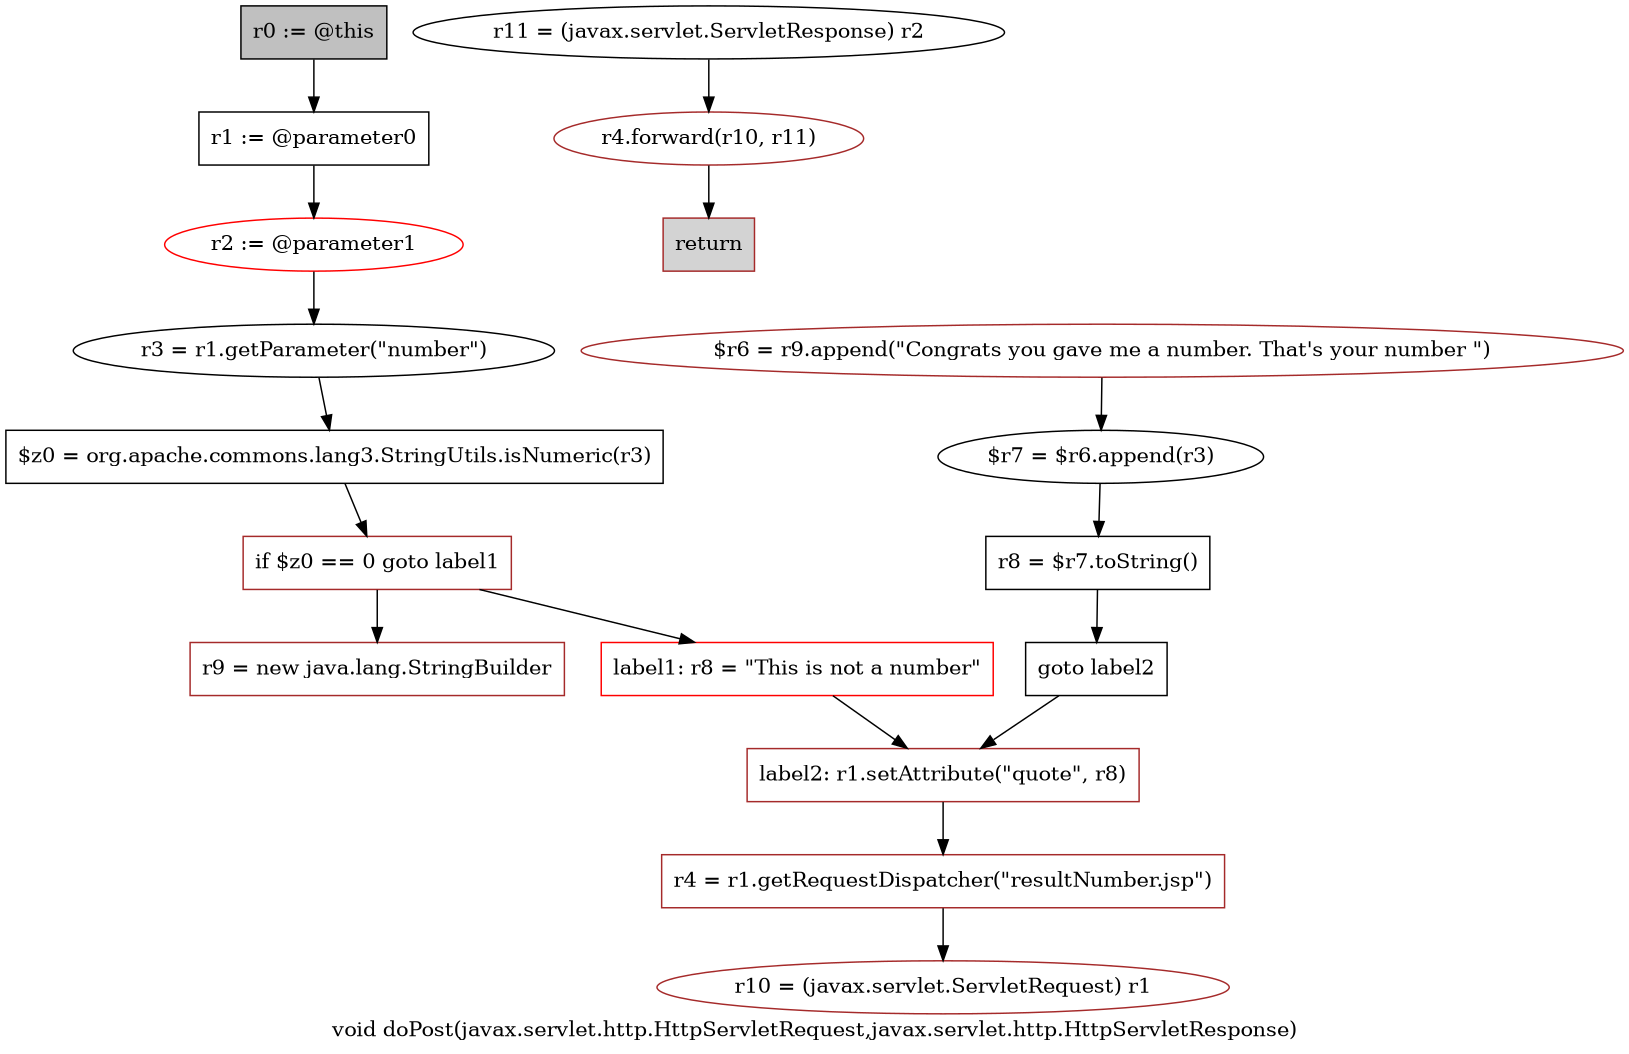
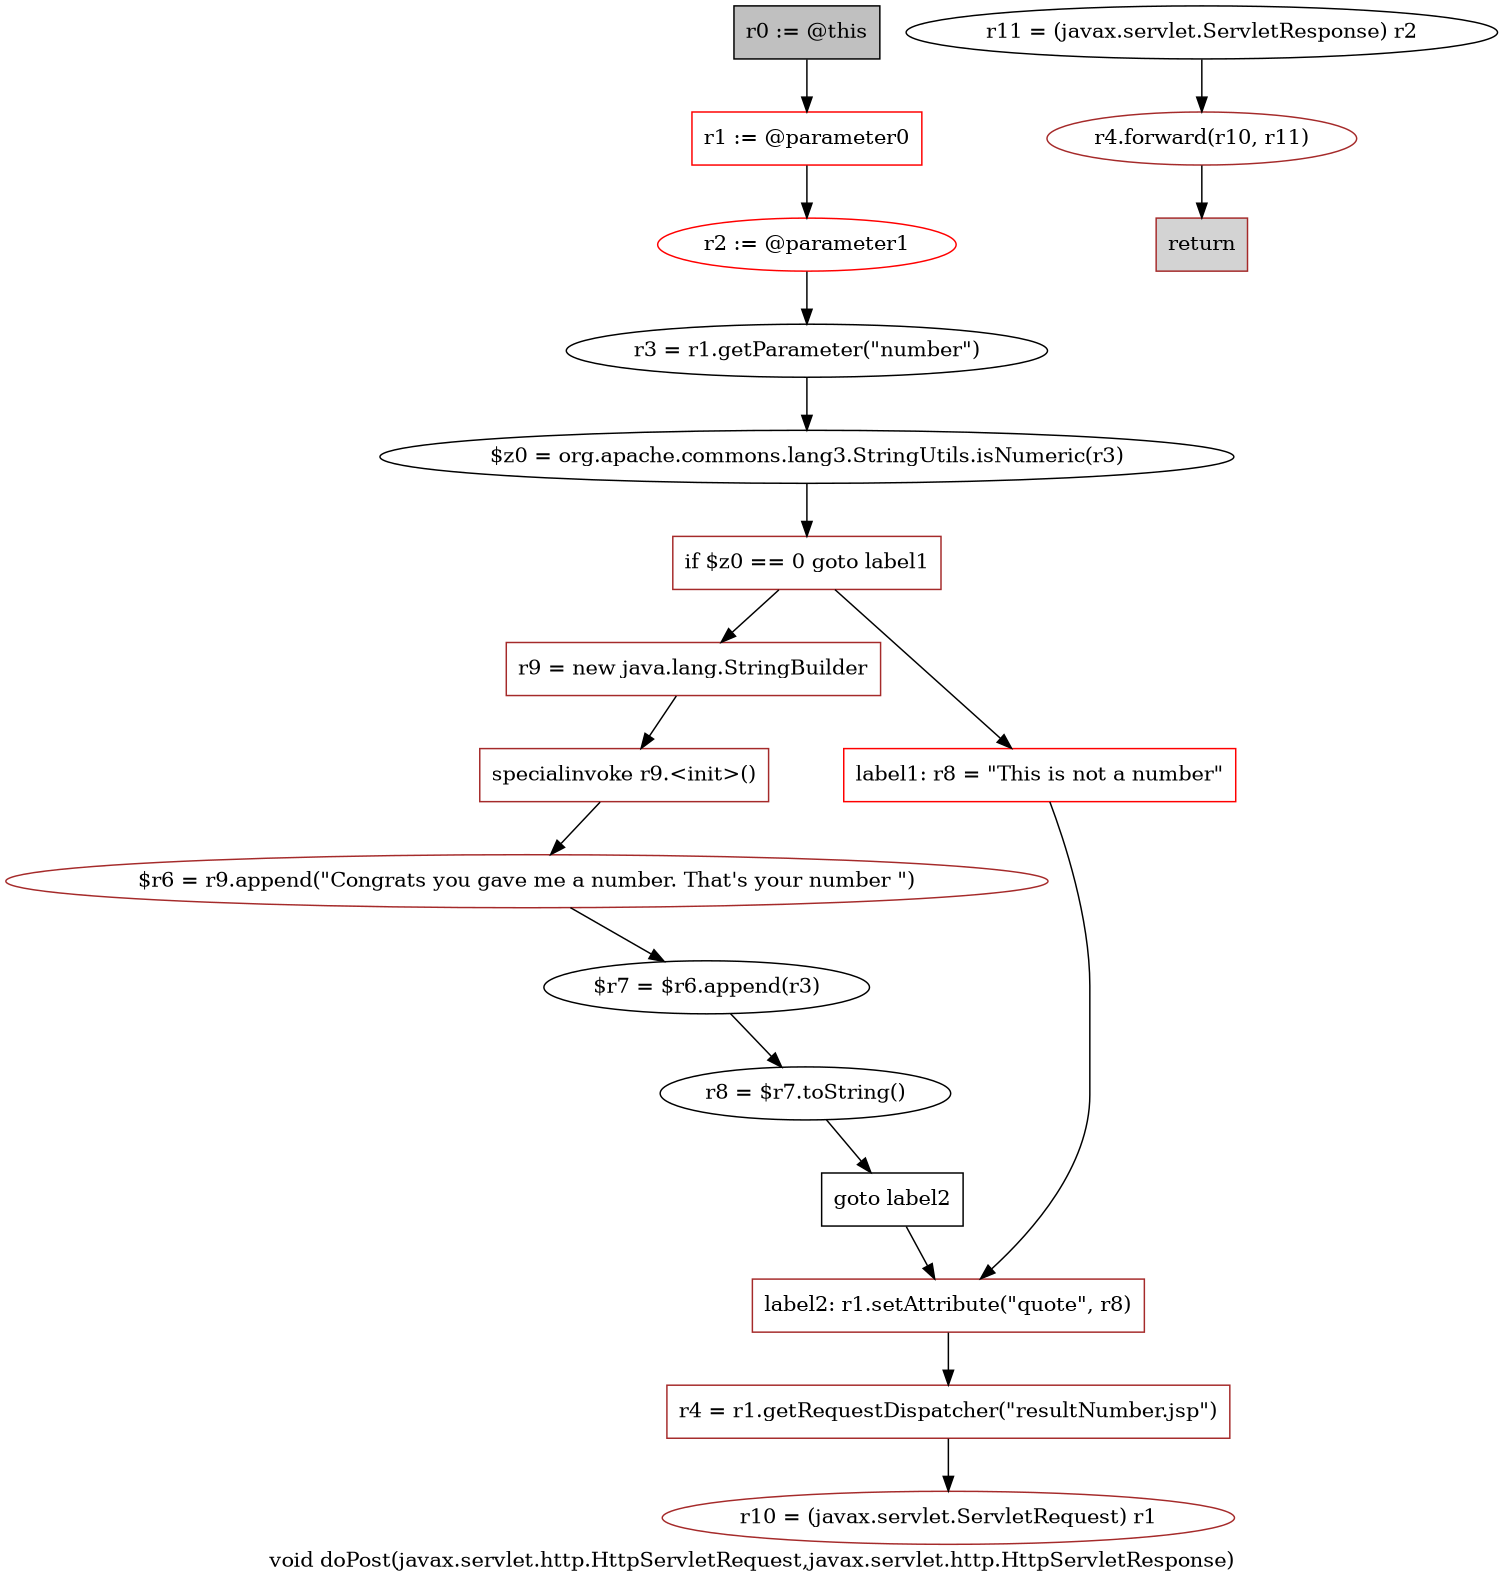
(314, 139) -> (807, 139)
(335, 457) -> (807, 457)
(1098, 563) -> (805, 1093)
none -> (624, 775)
